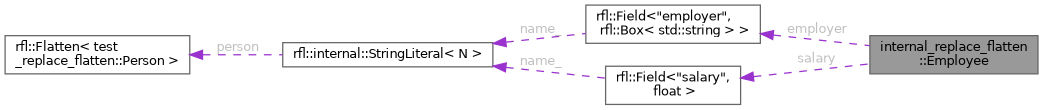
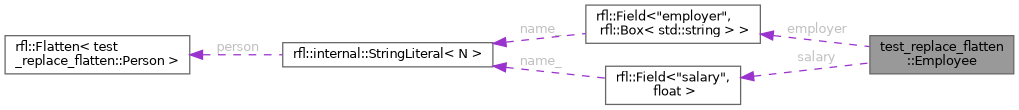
(954, 55) -> (942, 55)
